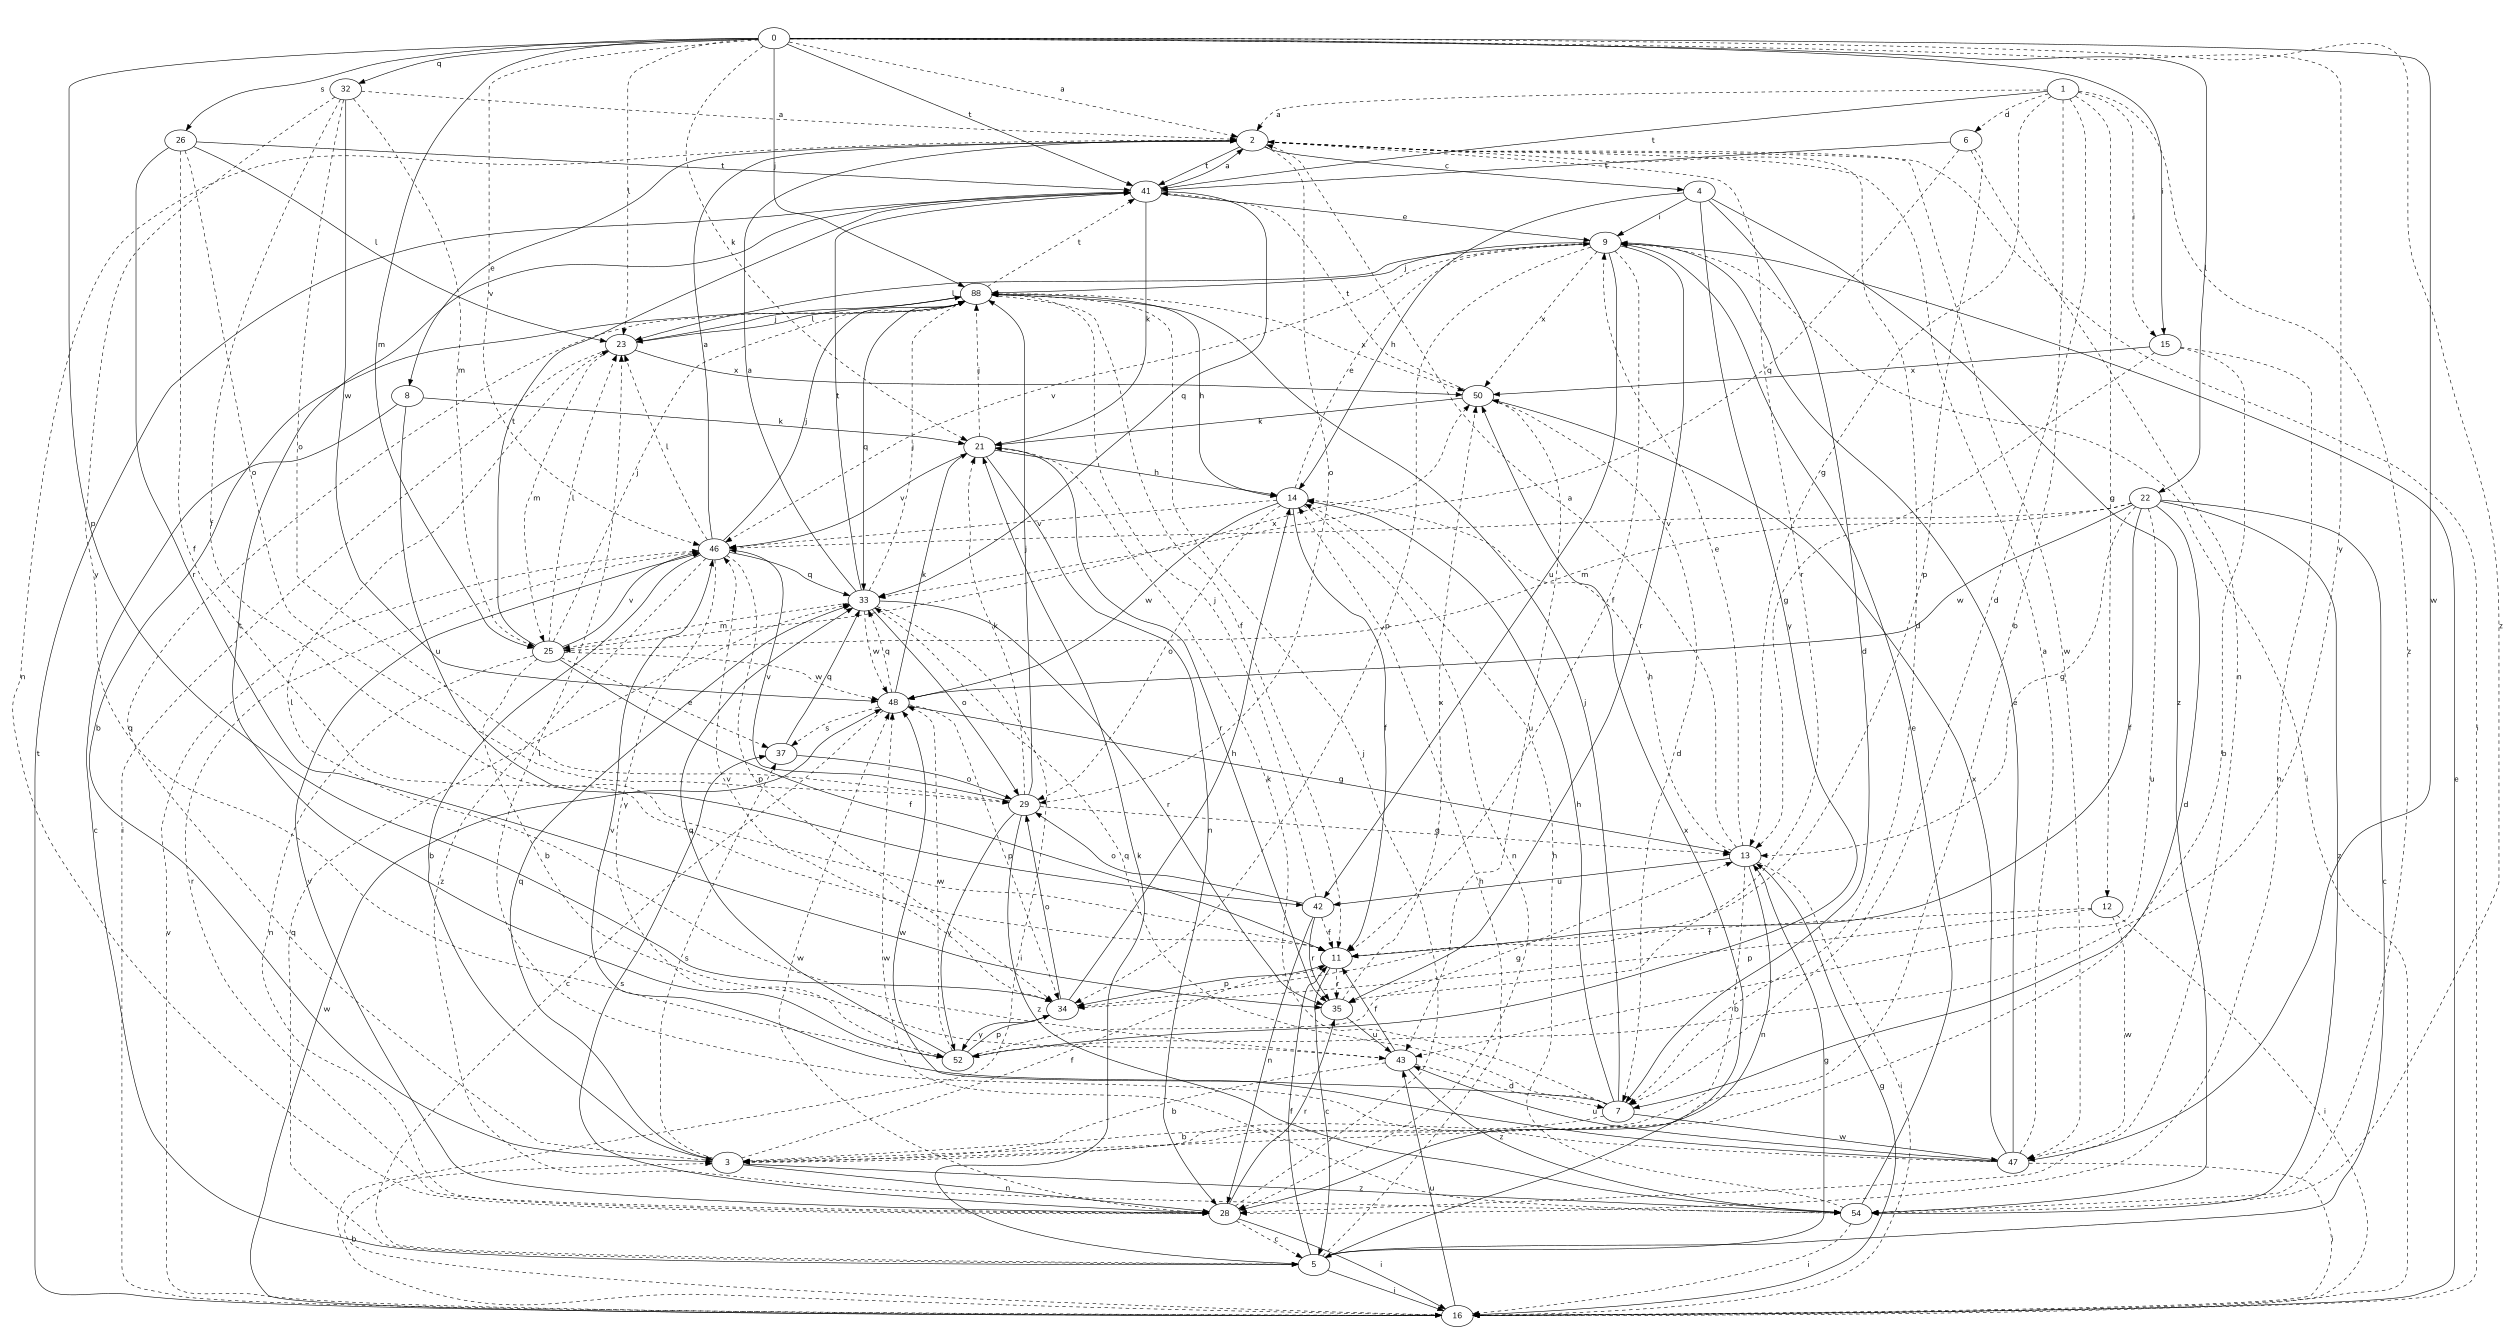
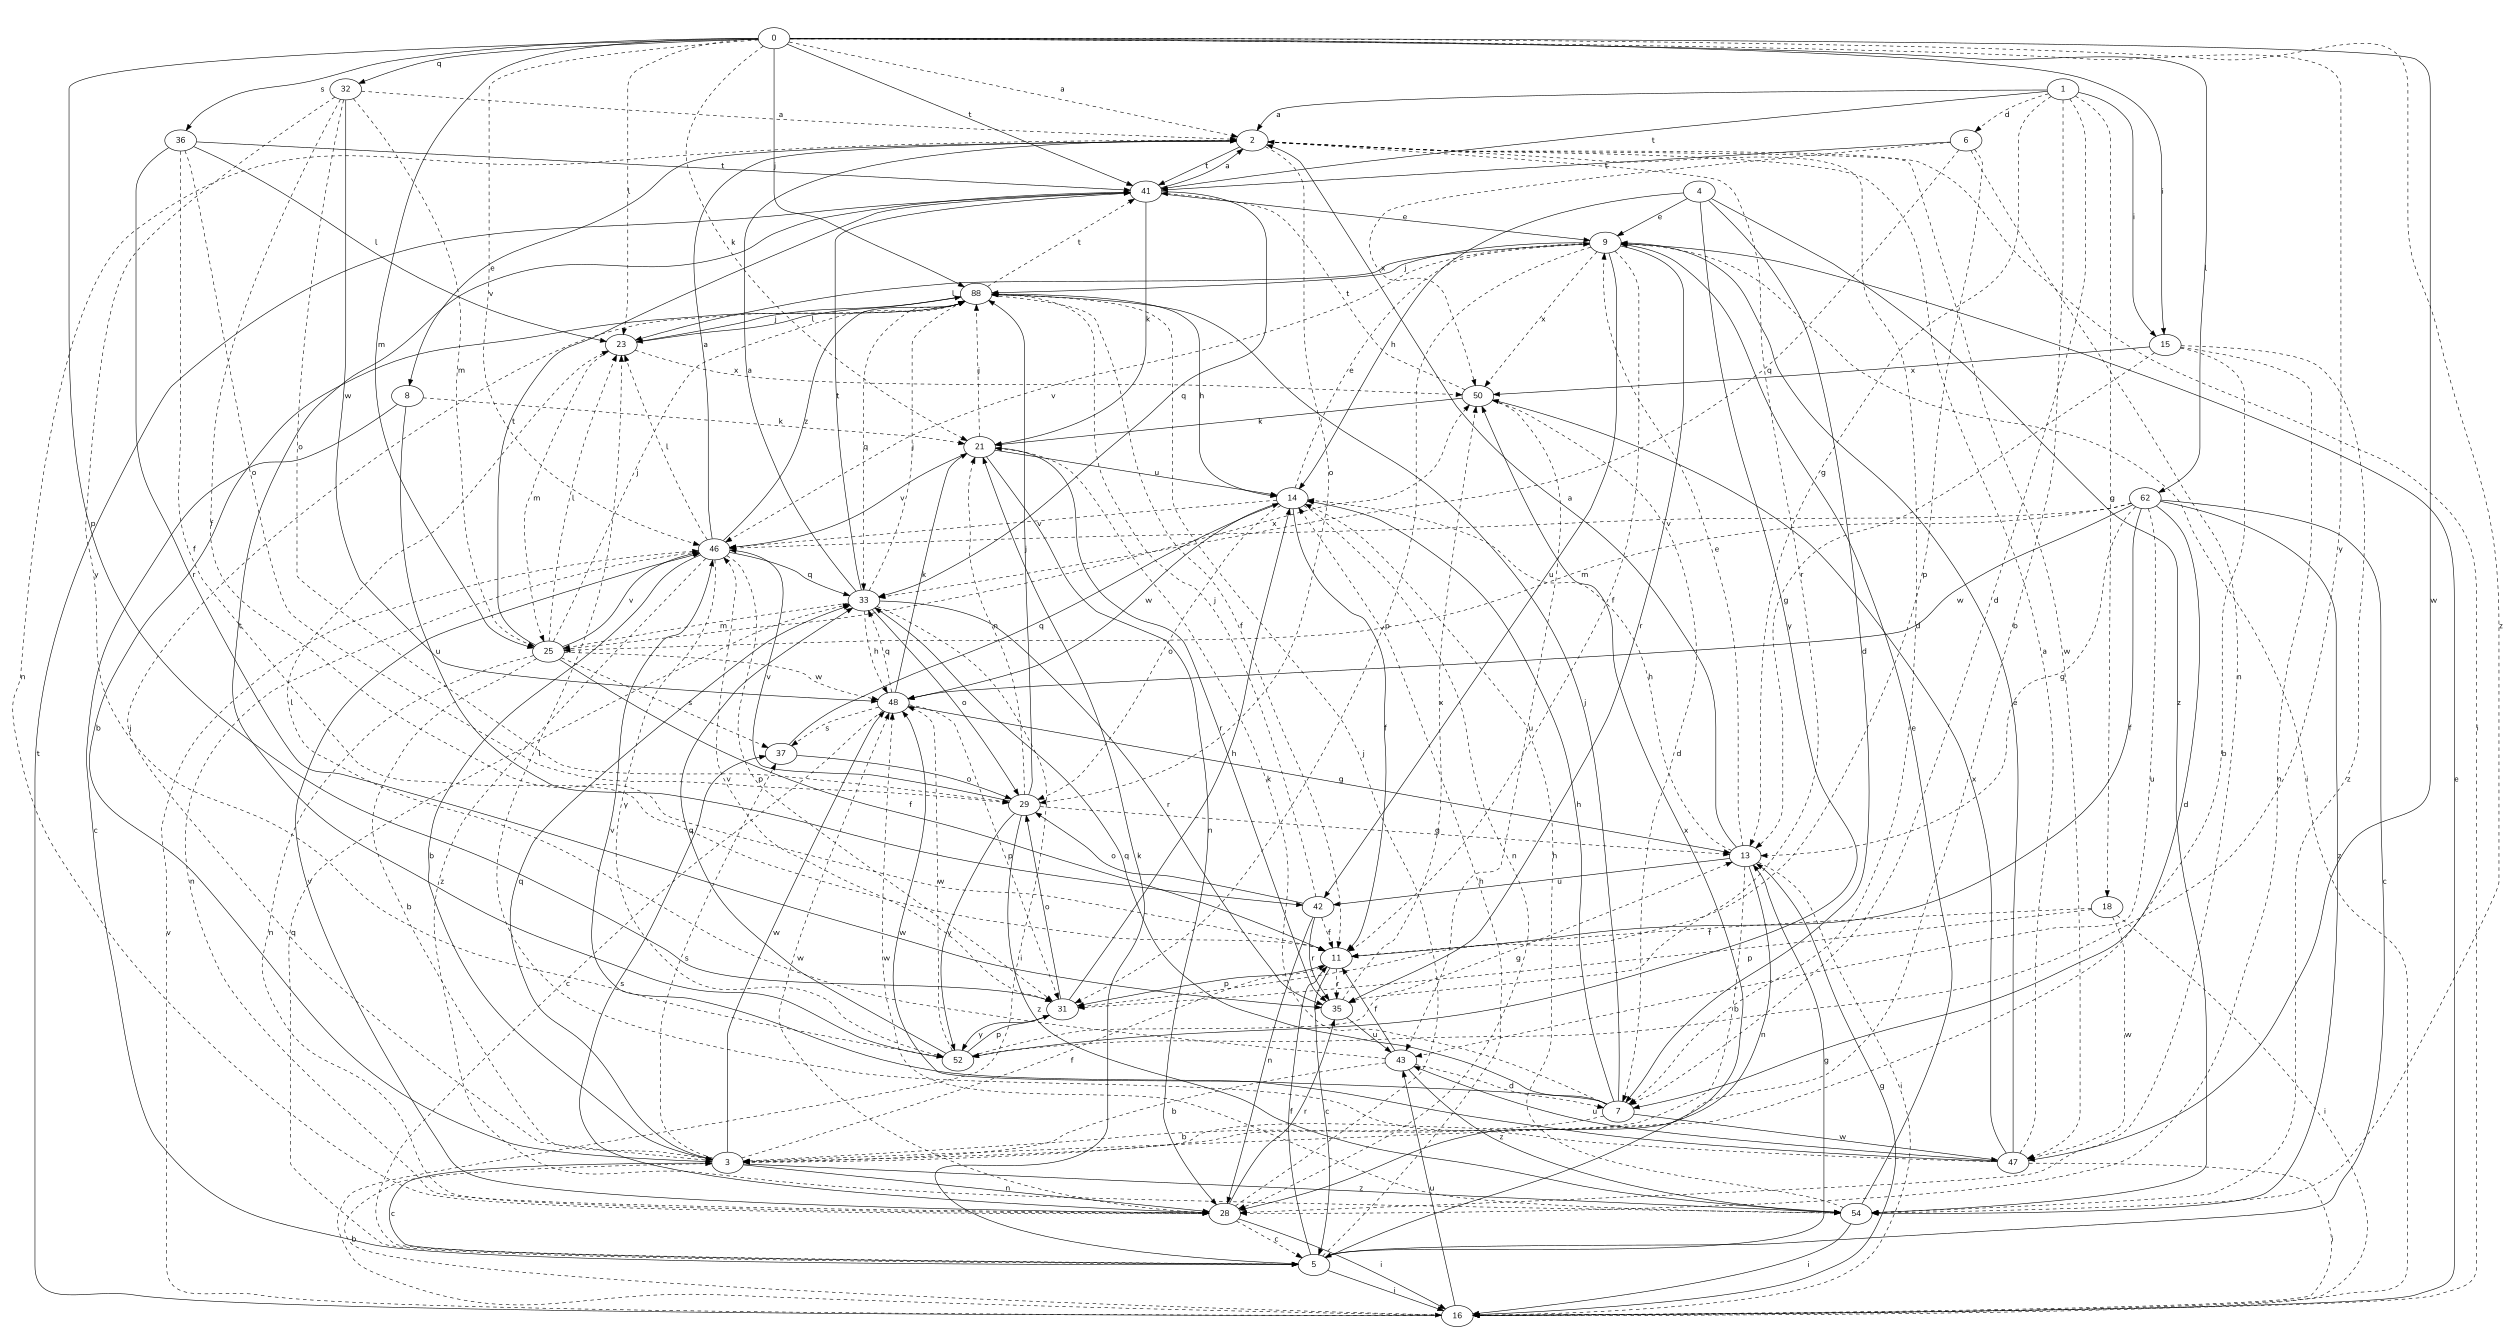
(1650, 94) -> (1650, 94)
(181, 140) -> (181, 140)
(1491, 174) -> none
(2133, 199) -> (2133, 199)
(1660, 217) -> (1660, 217)
(1231, 311) -> (1552, 183)
(1044, 385) -> (1044, 385)
(863, 410) -> (863, 410)
(691, 419) -> (691, 419)
(806, 422) -> (806, 422)
(1157, 473) -> (1157, 473)
(2145, 498) -> (2145, 498)
(1555, 499) -> (1555, 499)
(996, 626) -> (996, 626)
(877, 652) -> (877, 652)
(823, 681) -> (1018, 632)
(690, 703) -> (690, 703)
(131, 728) -> (131, 728)
(2408, 784) -> (2296, 883)
(193, 882) -> (193, 882)
(2107, 907) -> (2107, 907)
(1171, 963) -> (1171, 963)
(850, 1006) -> (426, 953)
(1062, 1009) -> (1062, 1009)
none -> (390, 1218)
(259, 1285) -> (774, 926)
(1672, 1287) -> (1672, 1287)
(140, 1288) -> none
